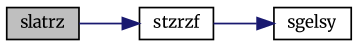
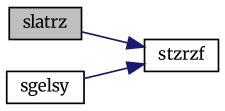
(235, 24) -> (106, 73)
